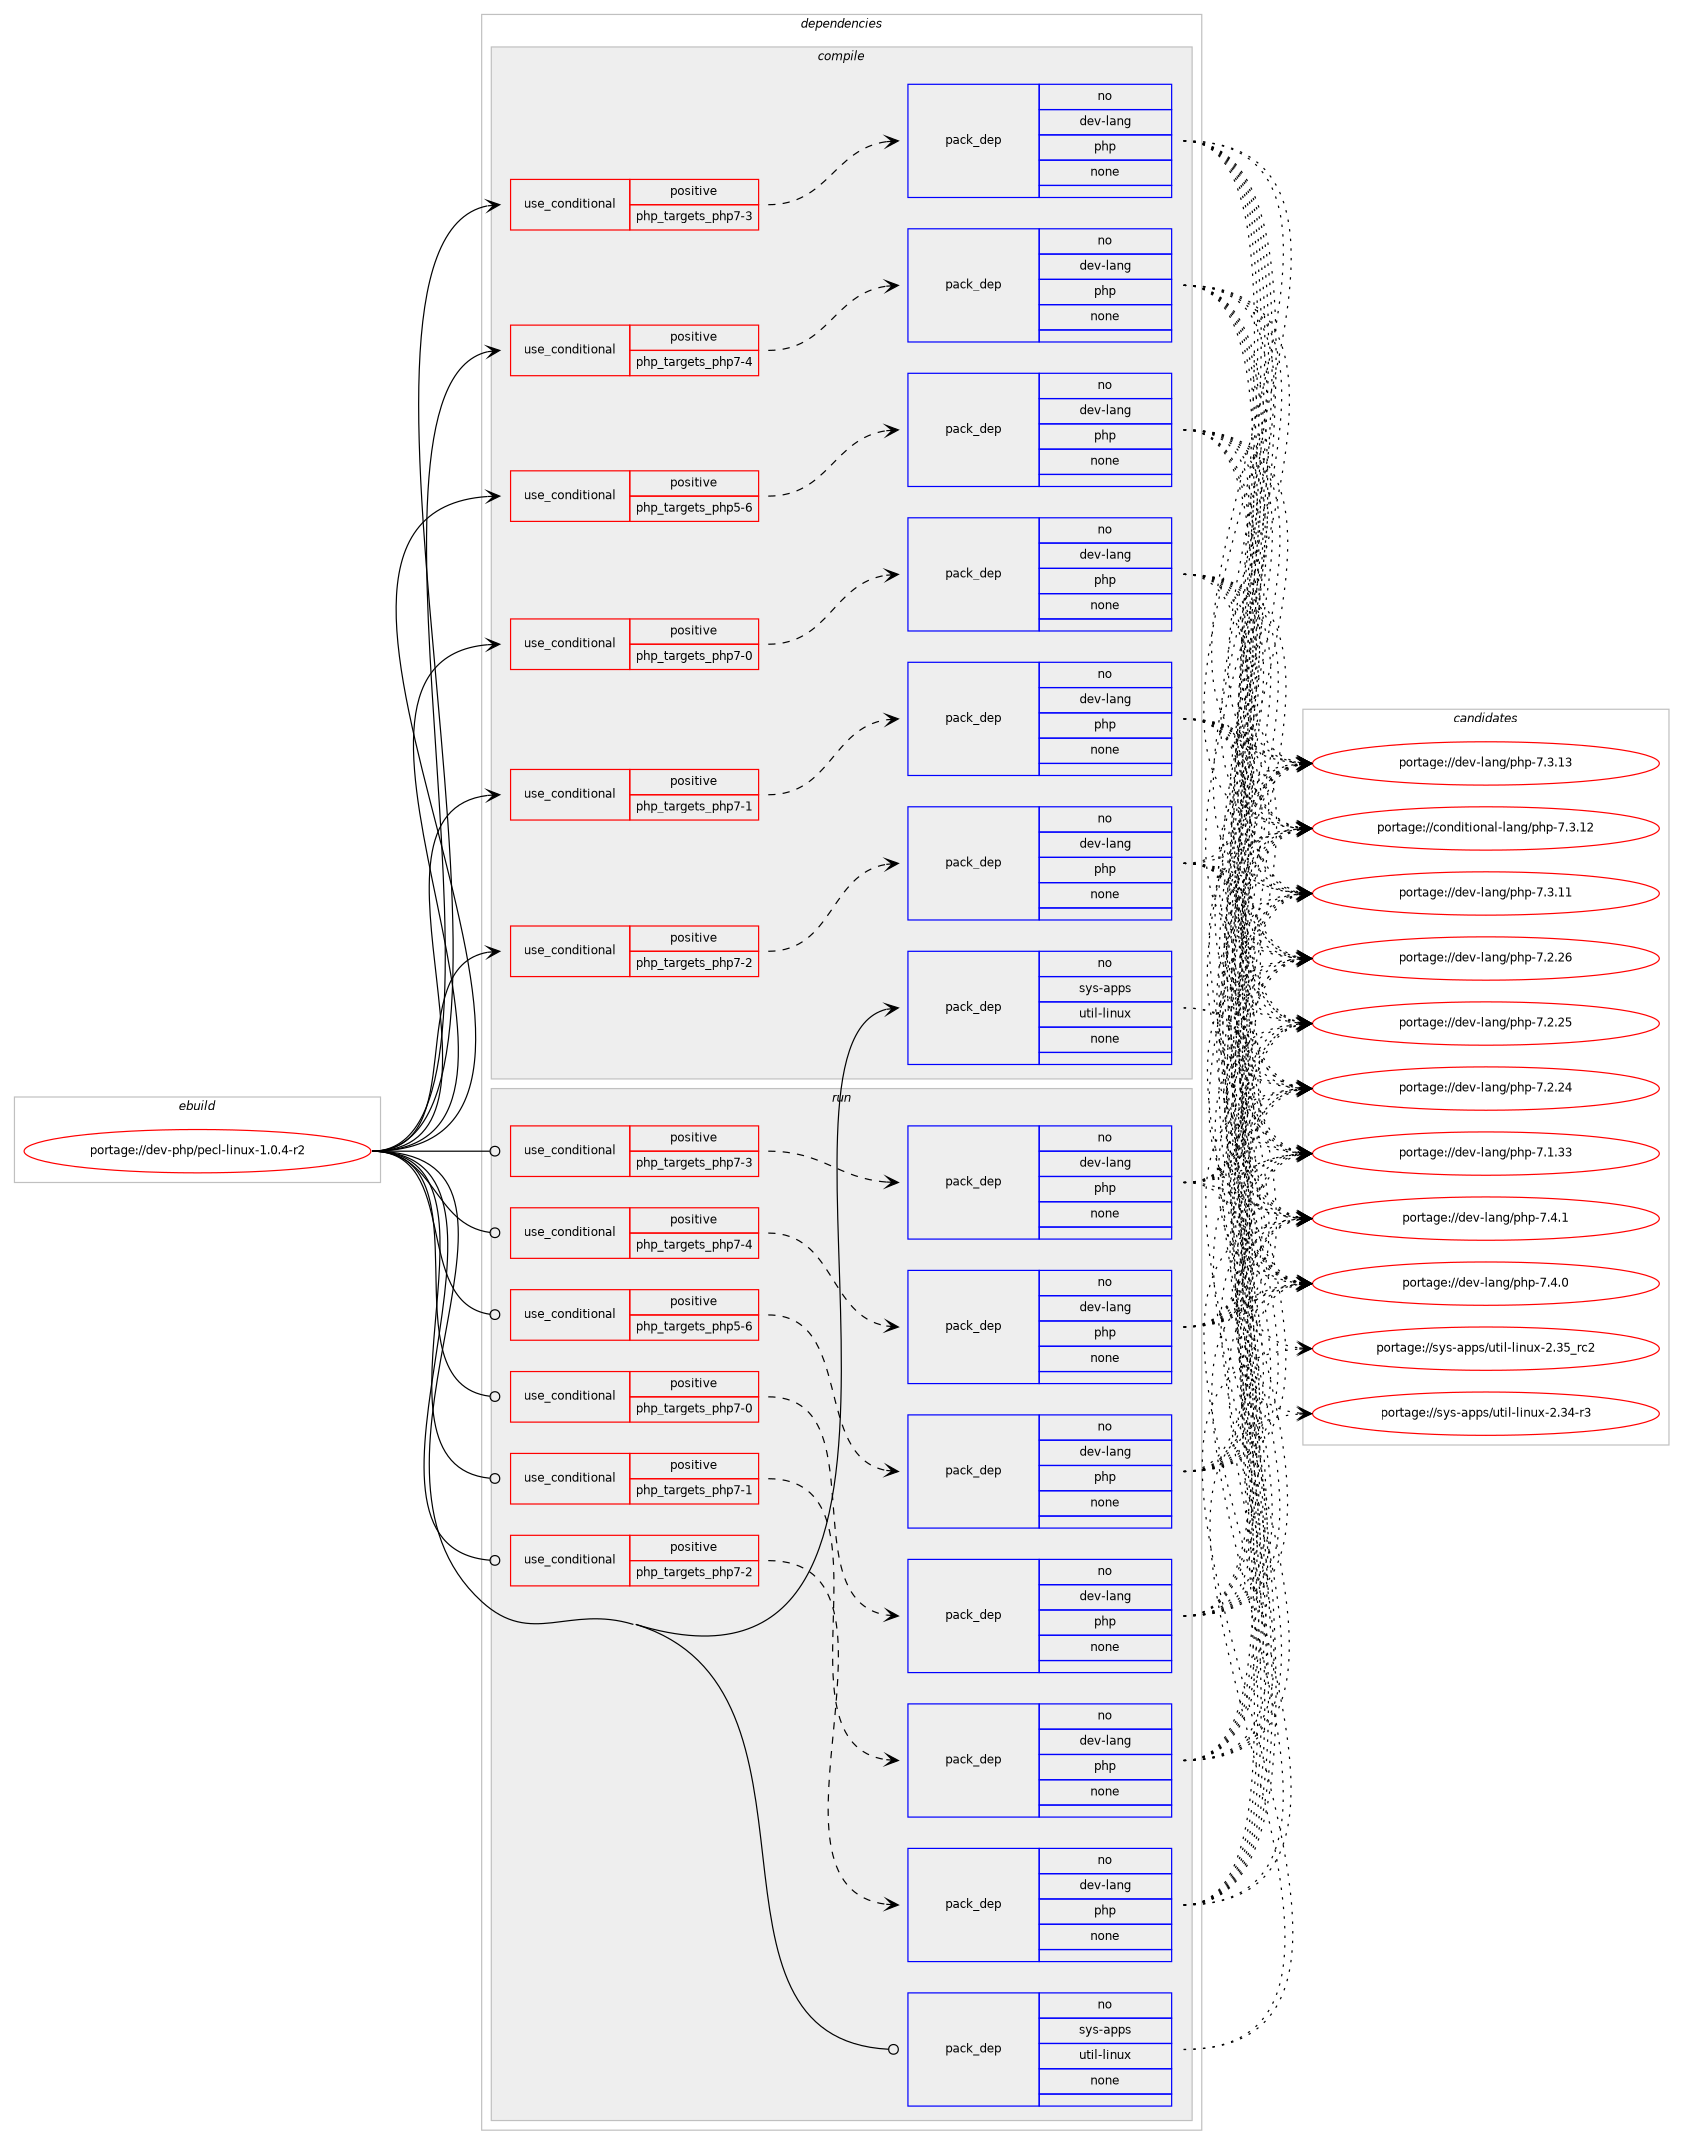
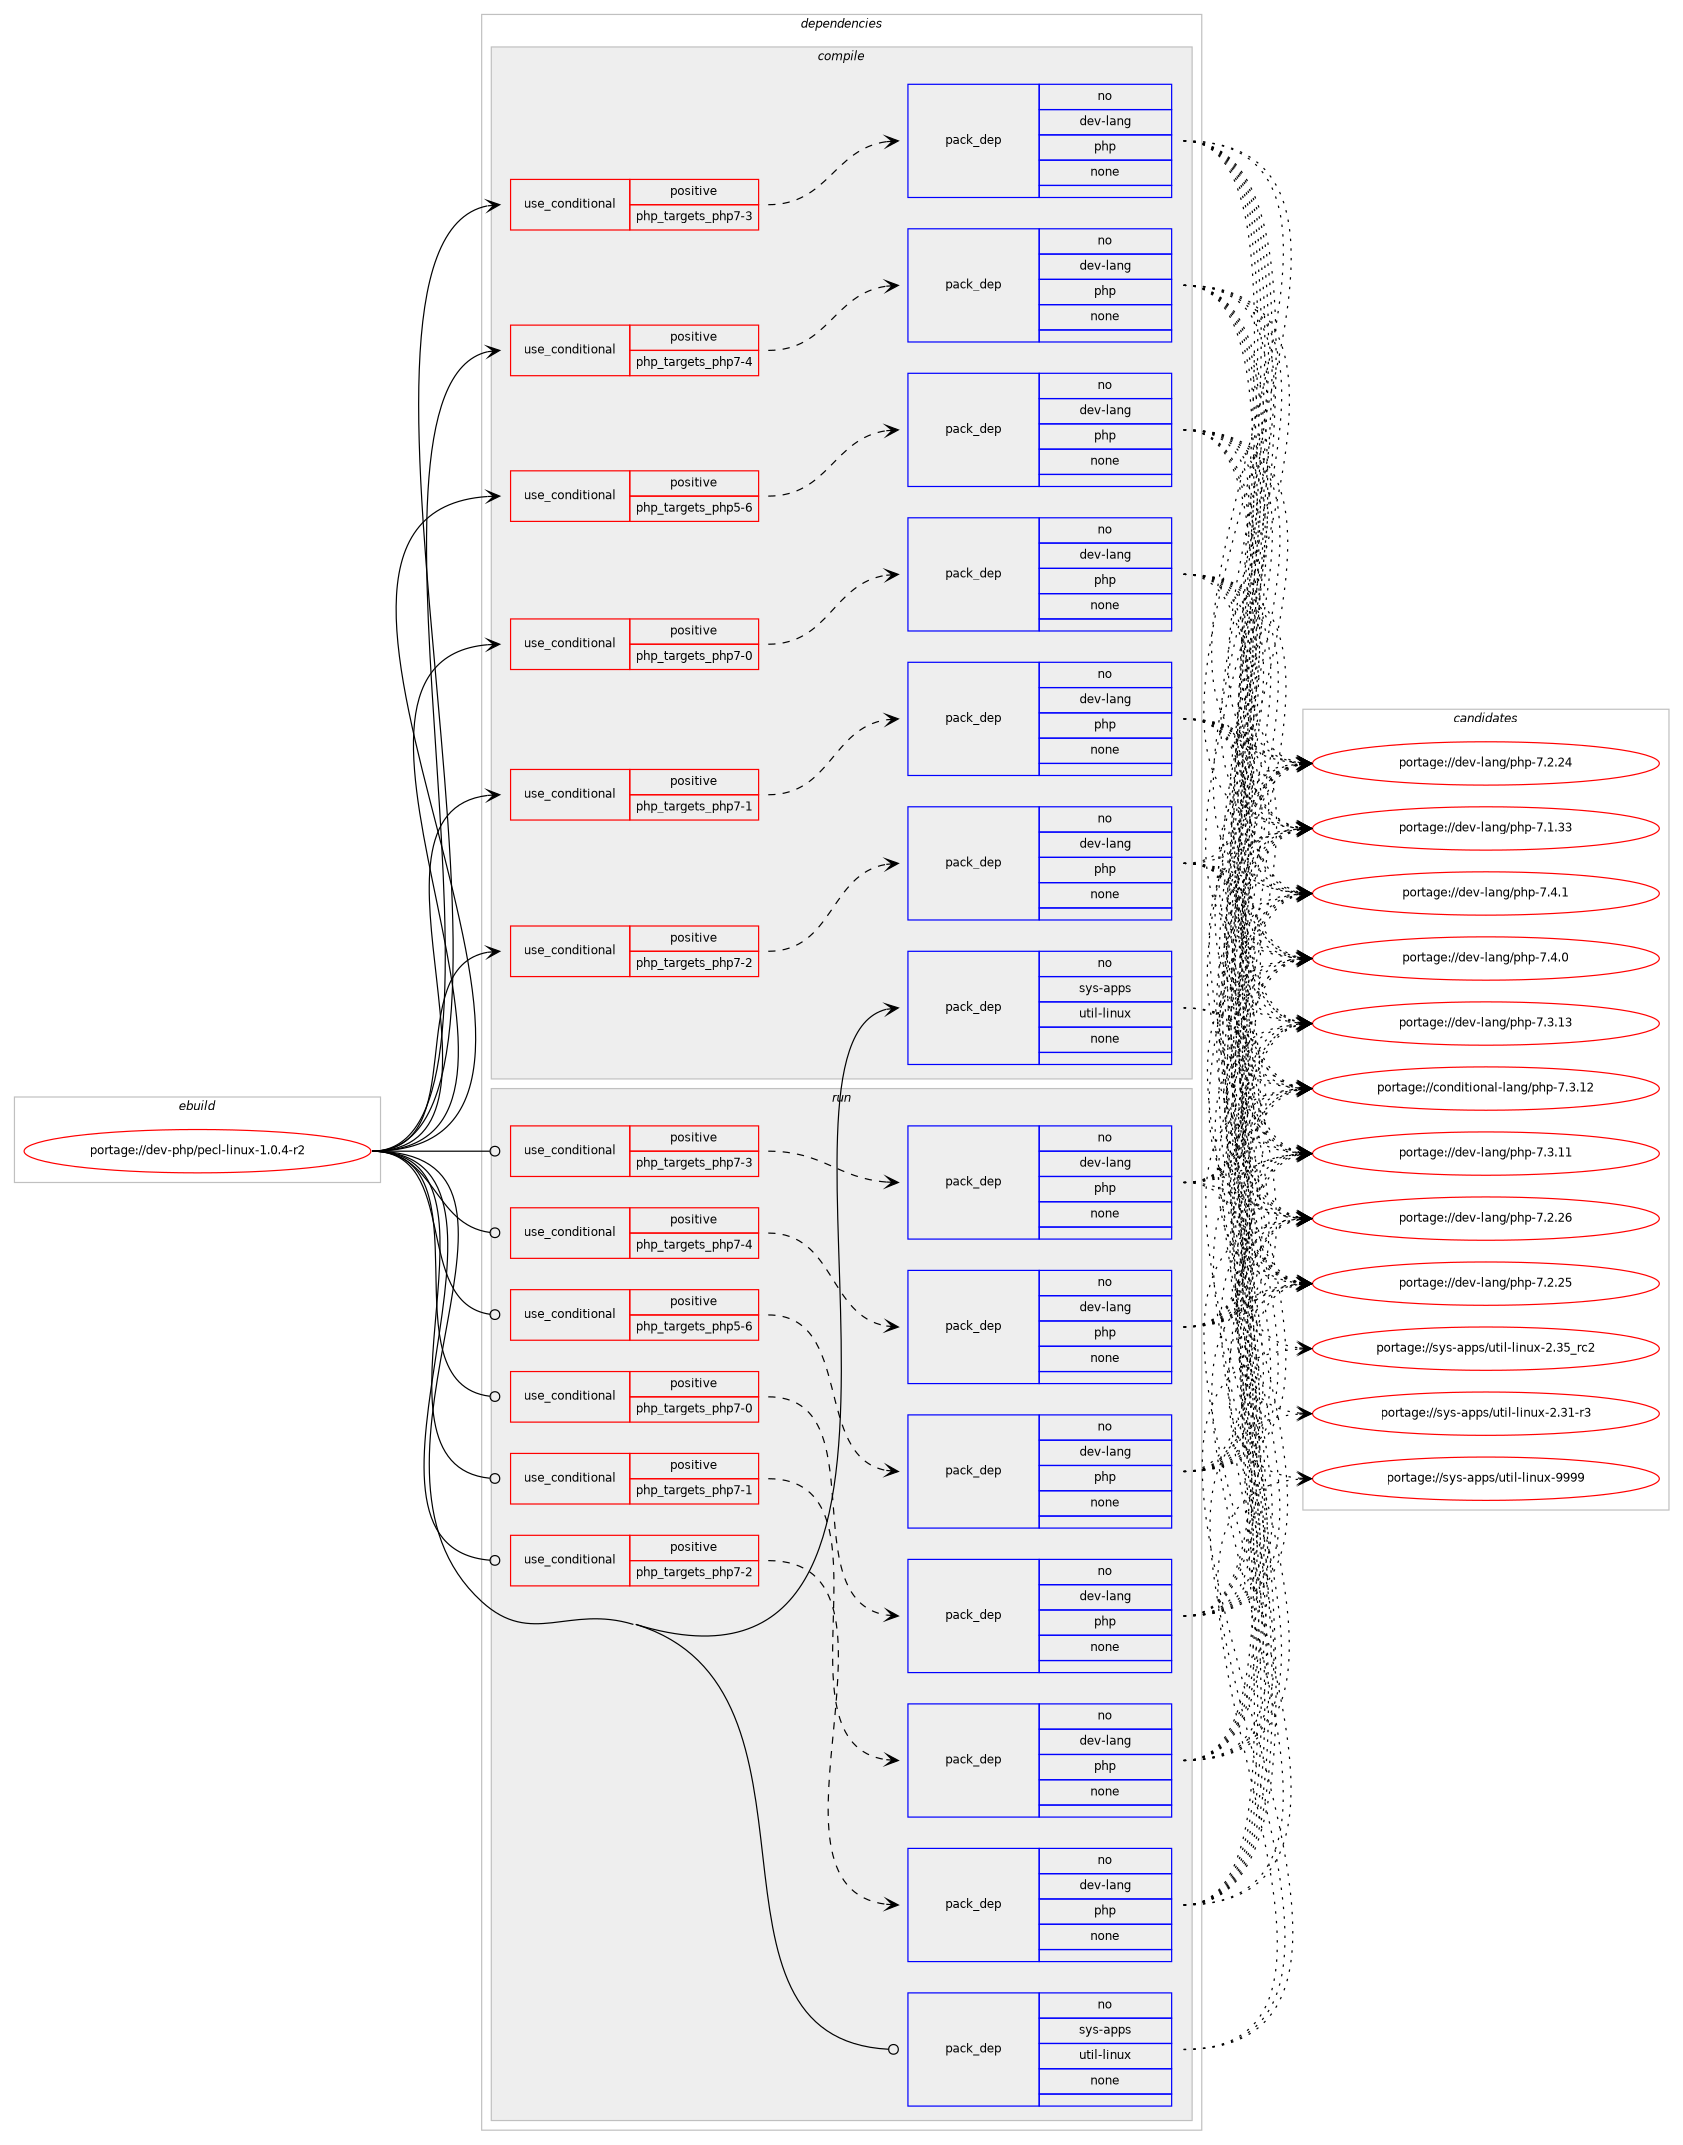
(1486, 1414) -> (1486, 1414)
none -> (1486, 1479)
